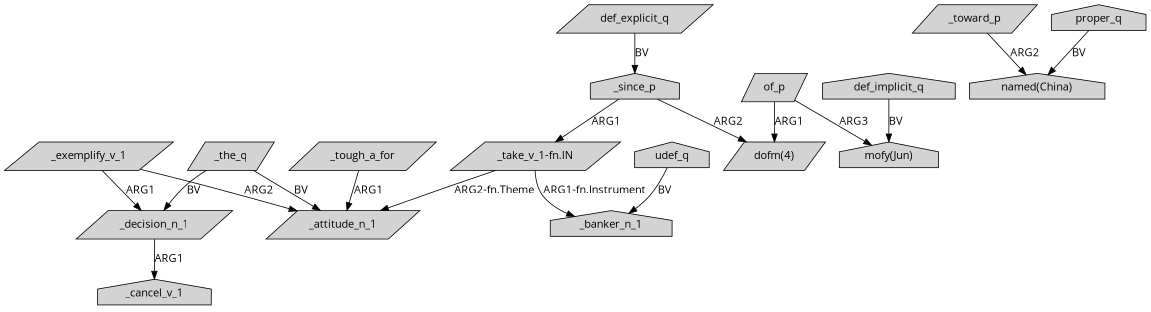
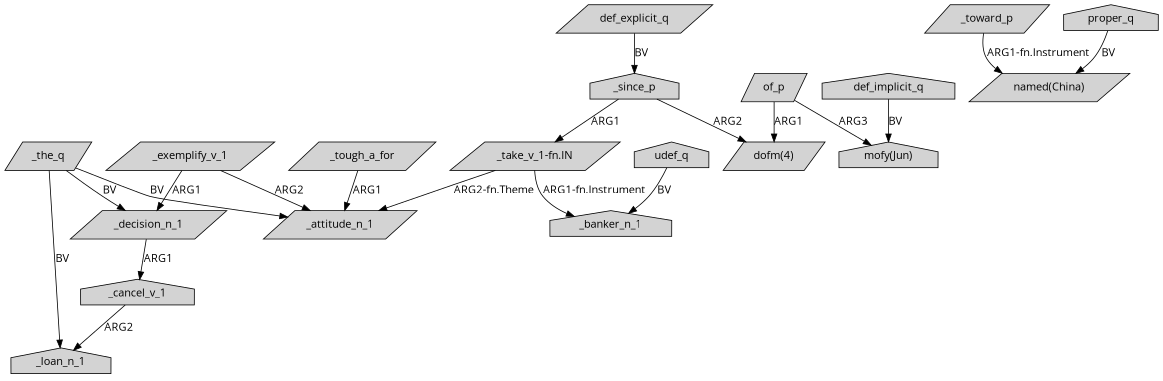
(1025, 53) -> (1038, 53)
(1037, 88) -> (1049, 88)
none -> (61, 362)
